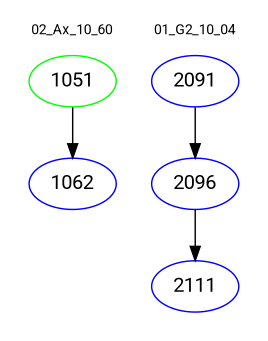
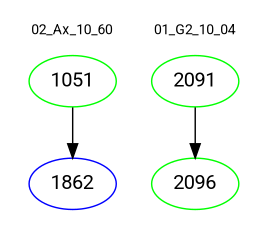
(195, 81) -> (195, 81)
(73, 184) -> (73, 184)
(195, 184) -> (195, 184)
(195, 286) -> none
